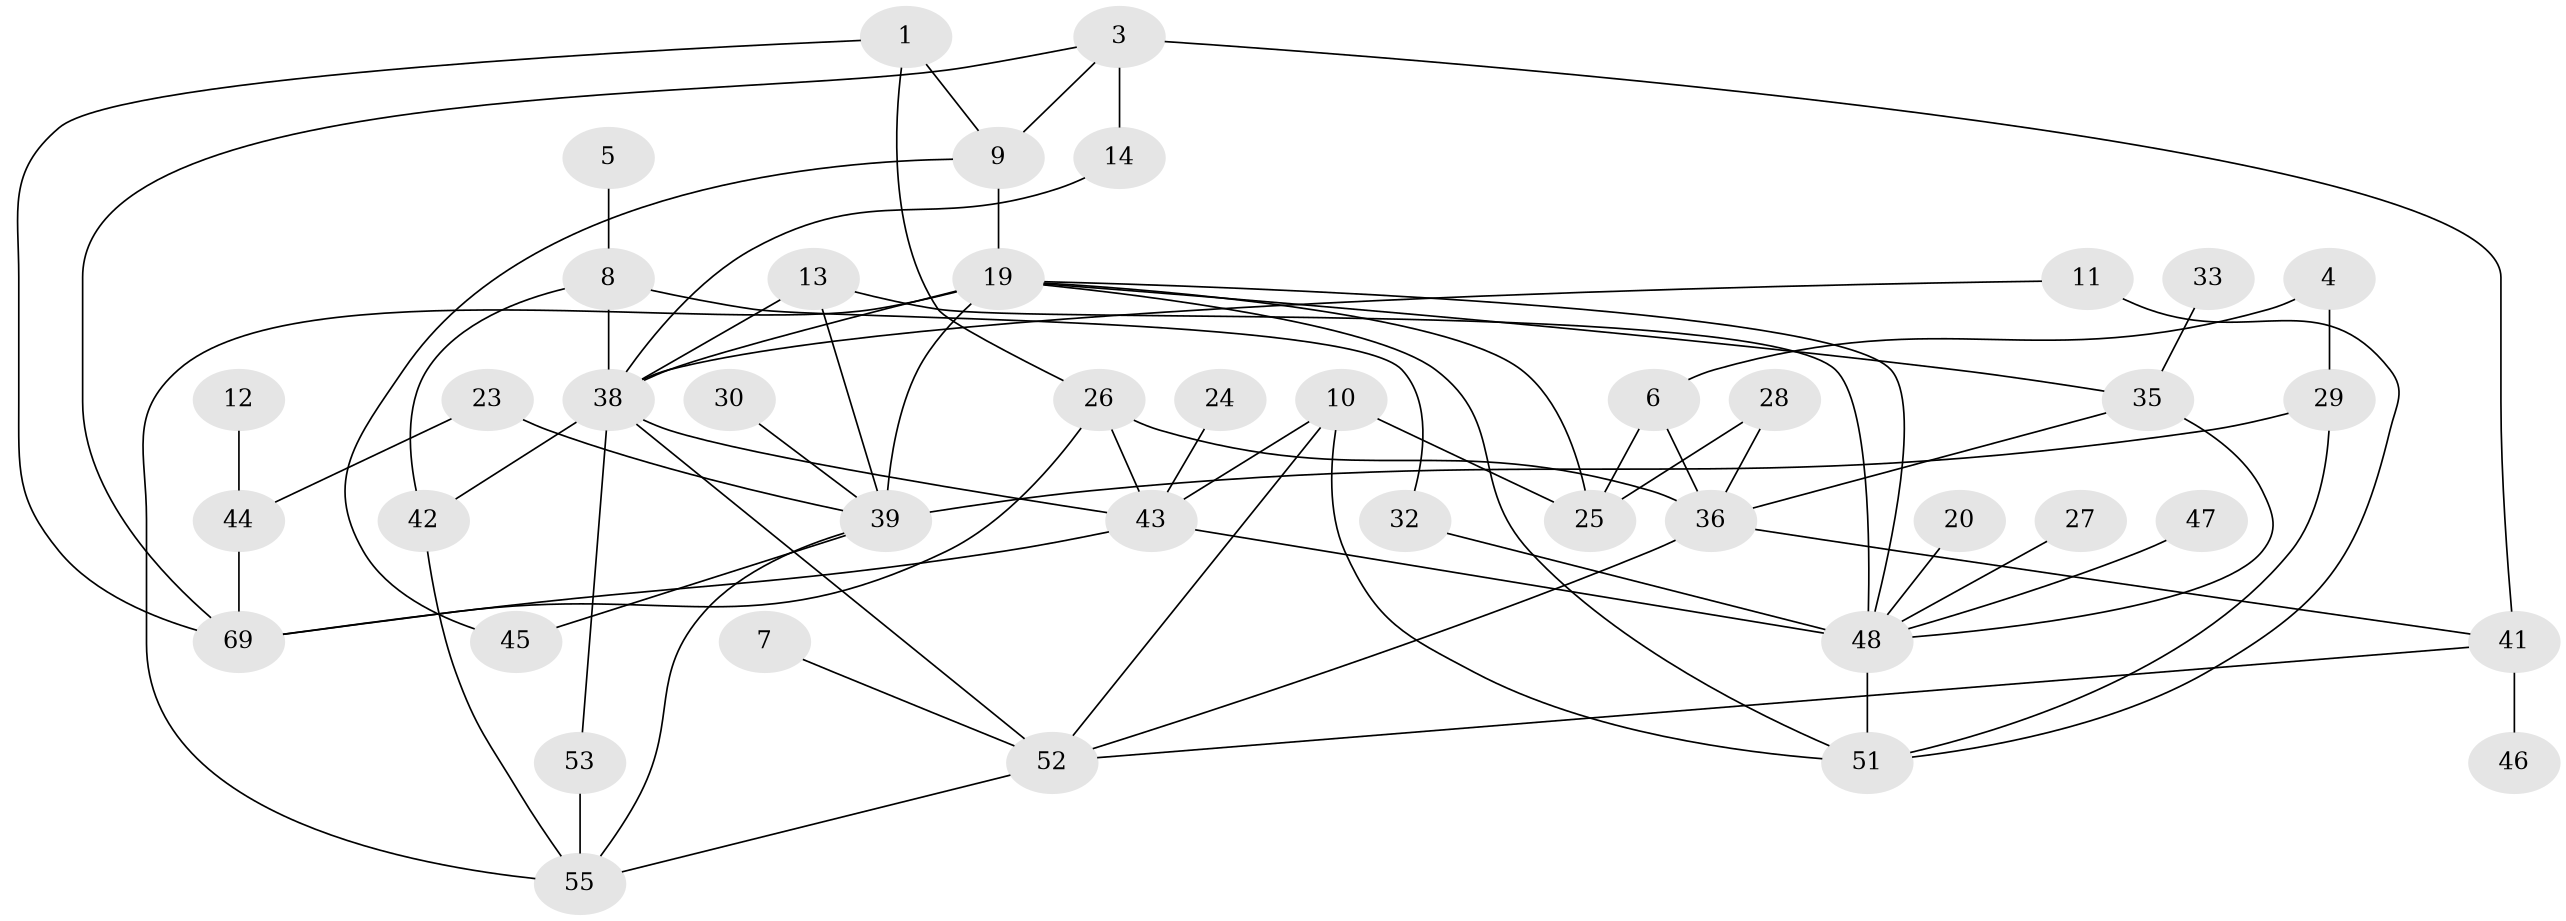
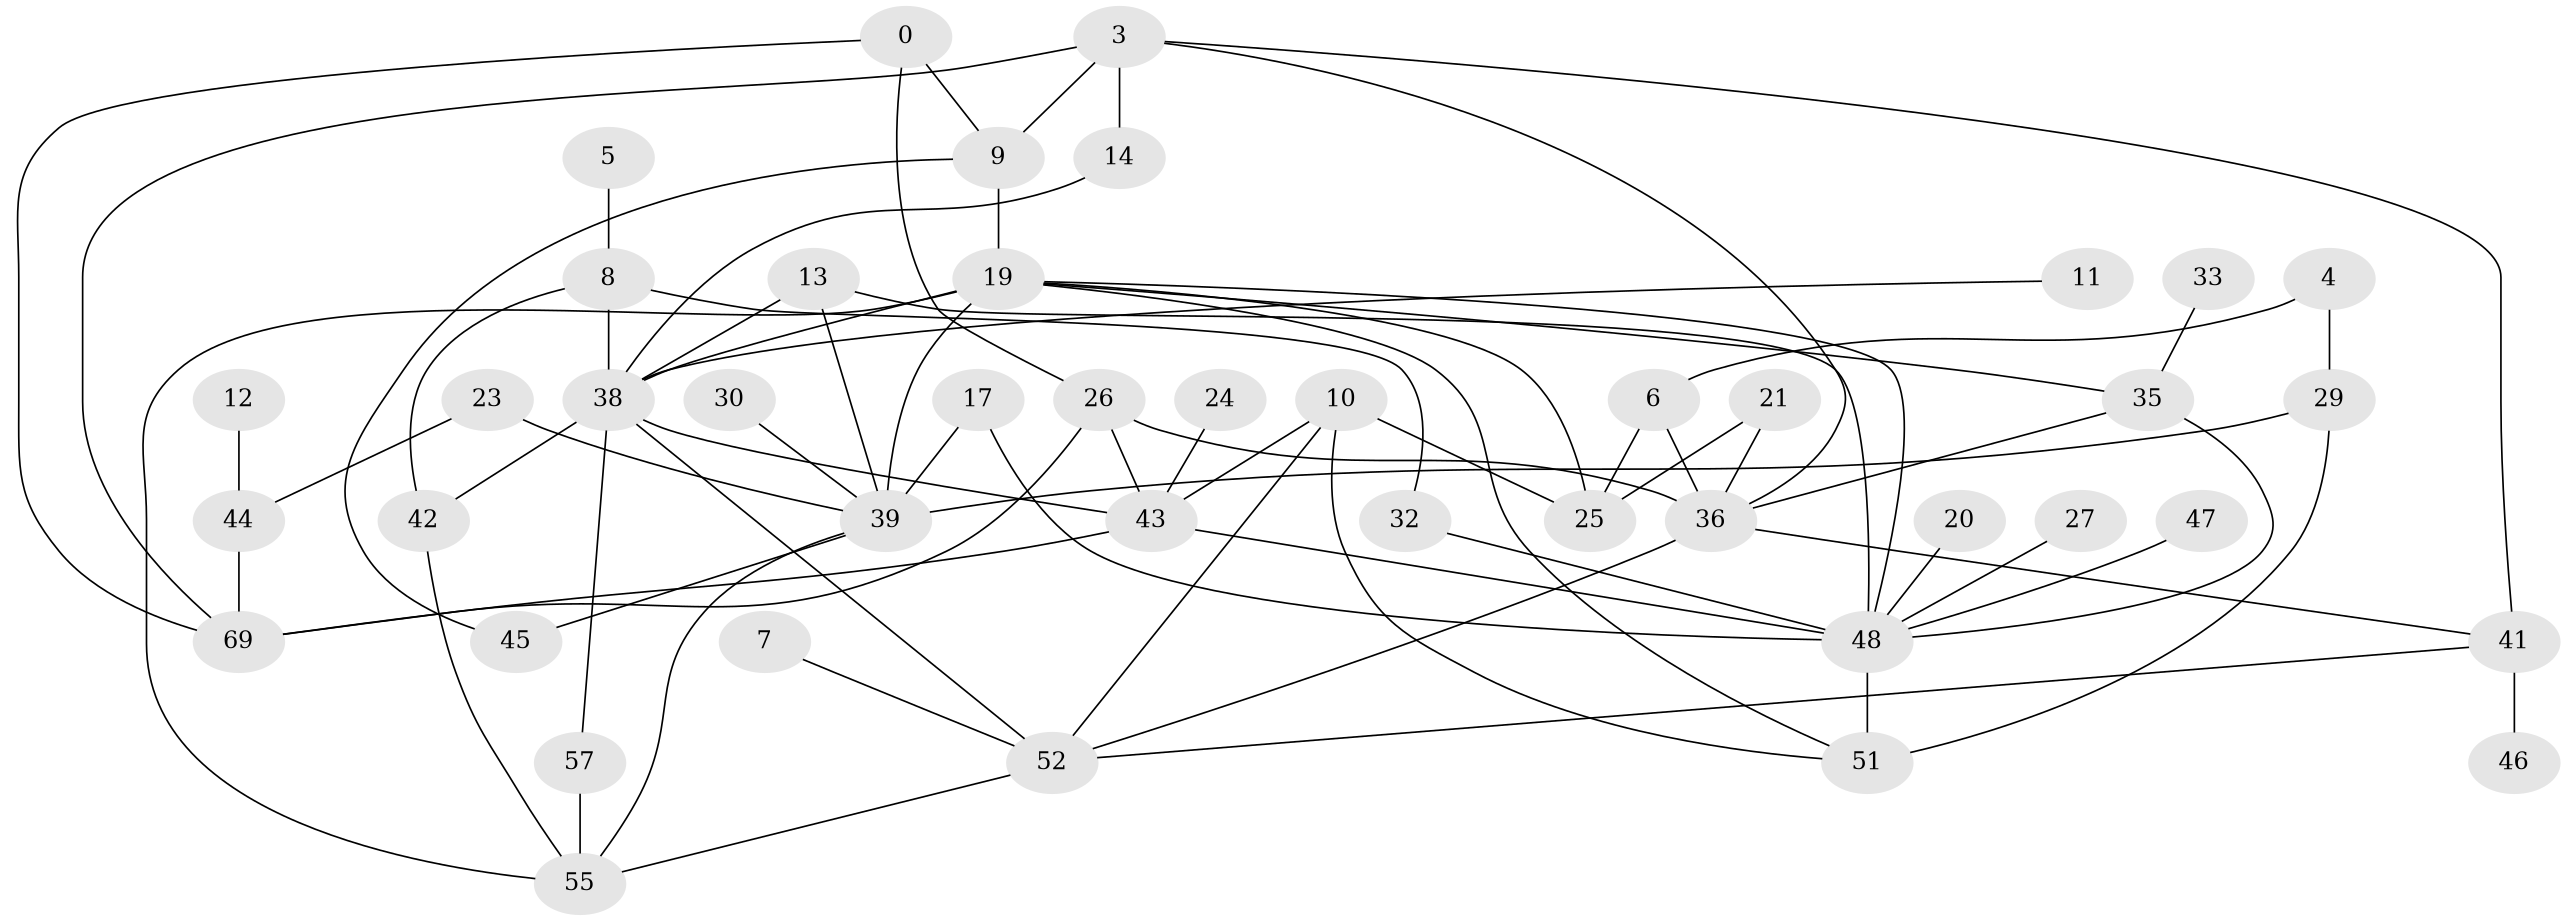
(906, 37) -> (906, 37)
none -> (1615, 179)
none -> (978, 400)
(1775, 400) -> (1775, 400)
(2342, 558) -> none
(580, 763) -> (580, 763)
